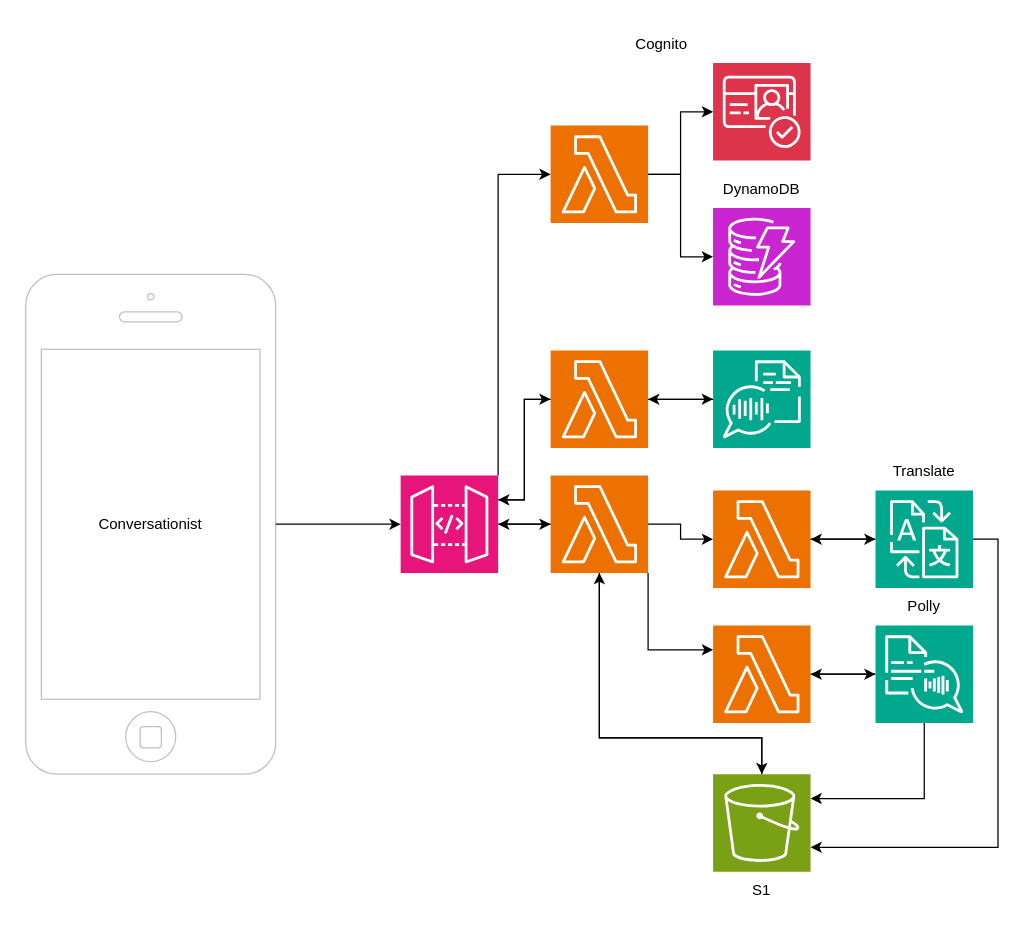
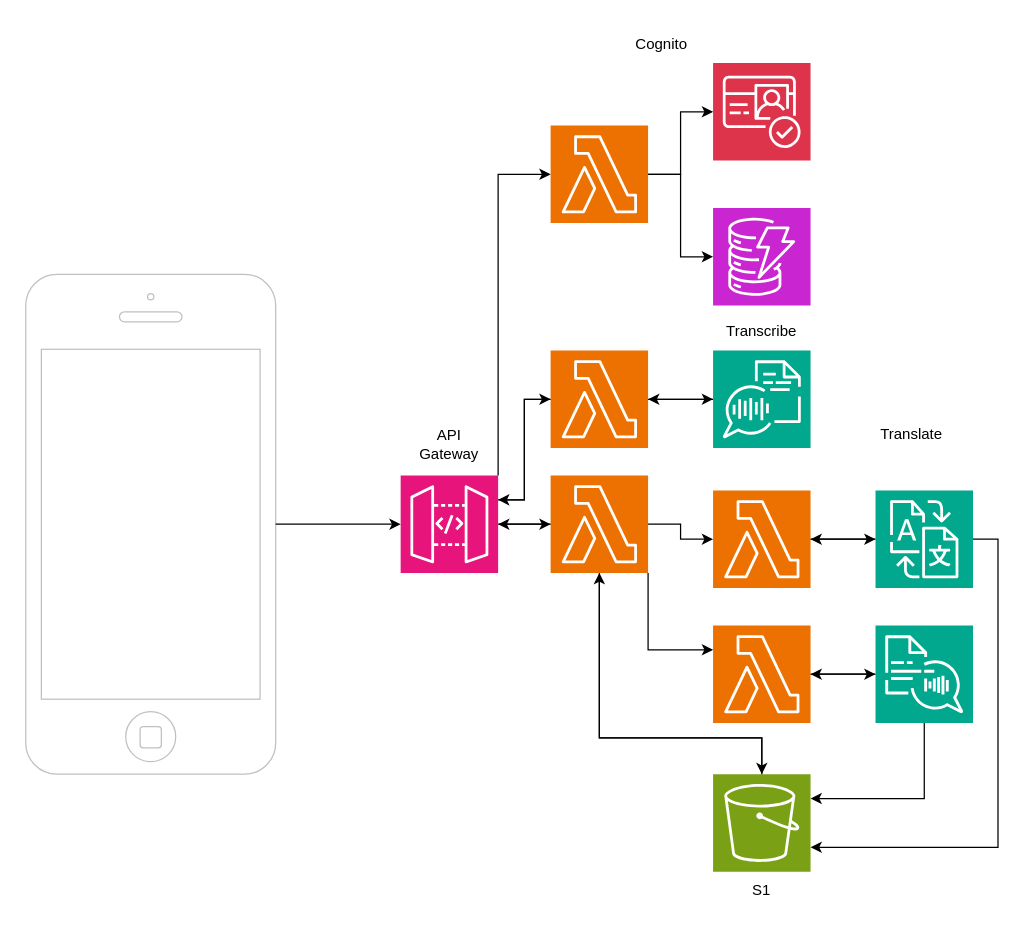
(762, 189) -> none
none -> (762, 332)
none -> (449, 444)
(924, 472) -> (912, 434)
(151, 524) -> none
(924, 607) -> none
